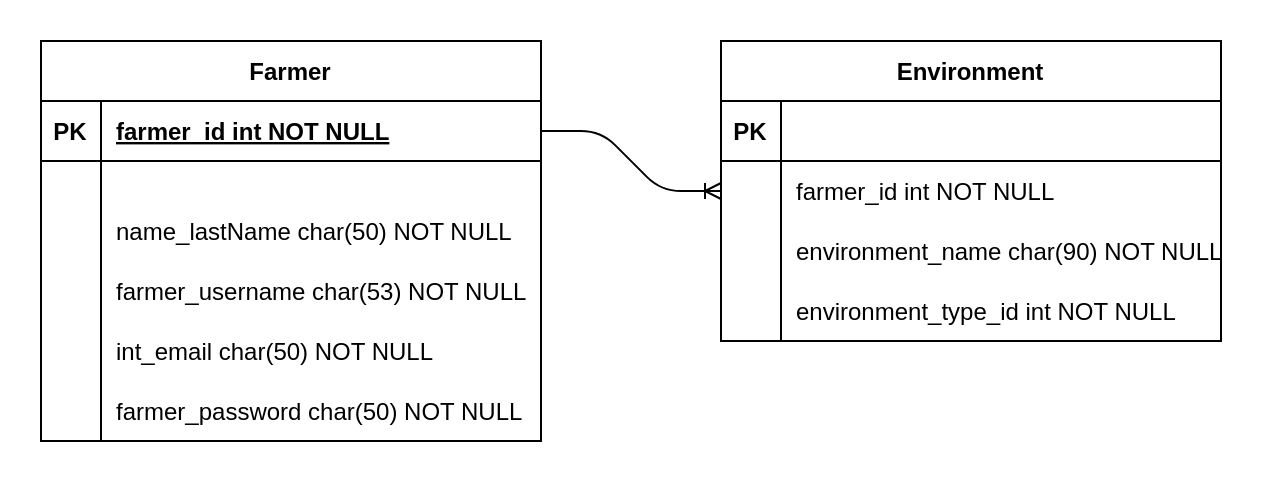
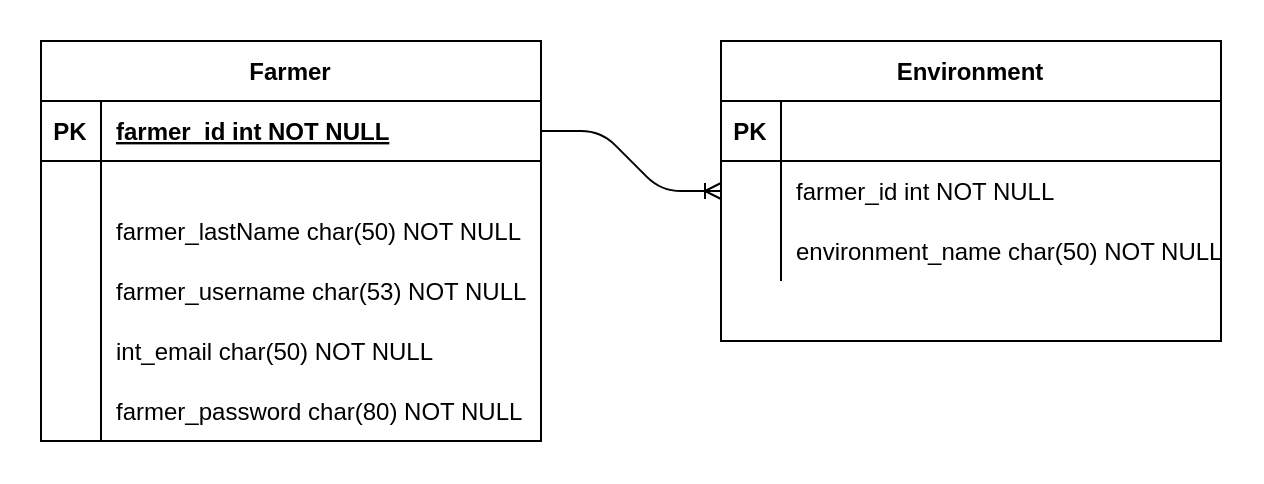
(312, 232) -> (325, 232)
(1012, 252) -> (1012, 252)
(1001, 311) -> none
(328, 412) -> (328, 412)
